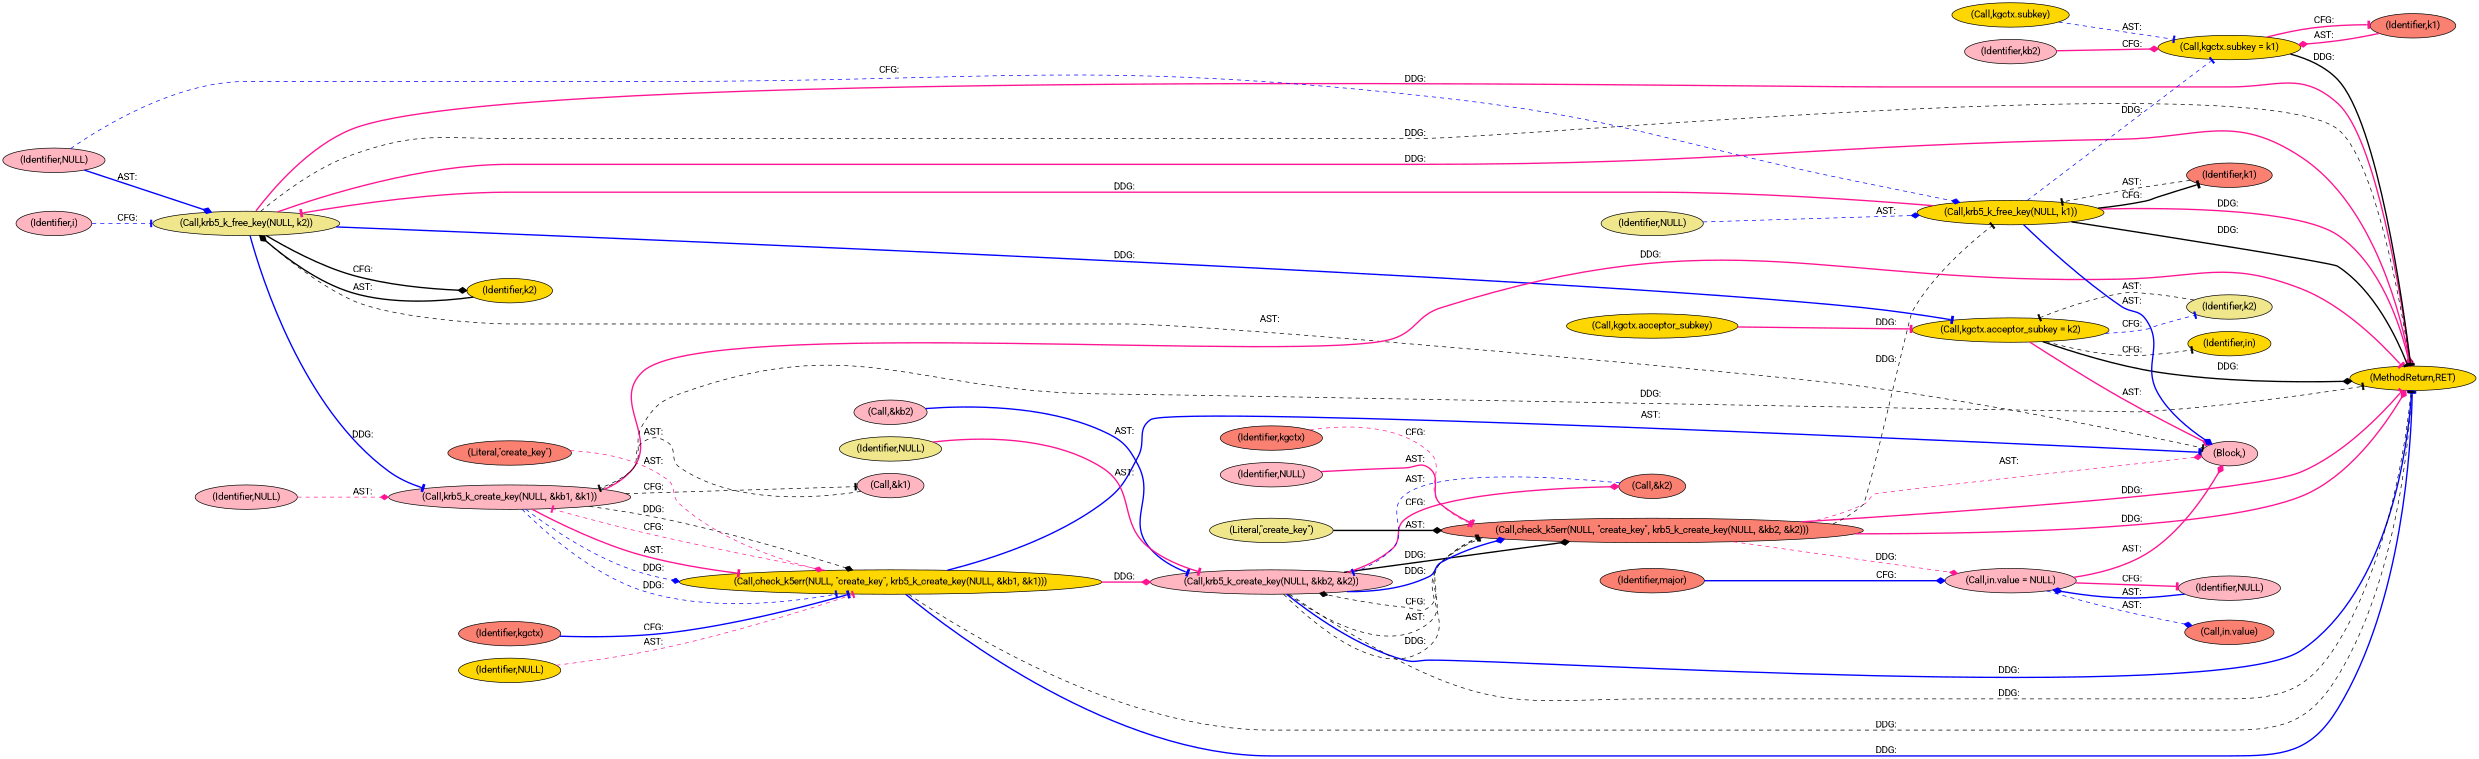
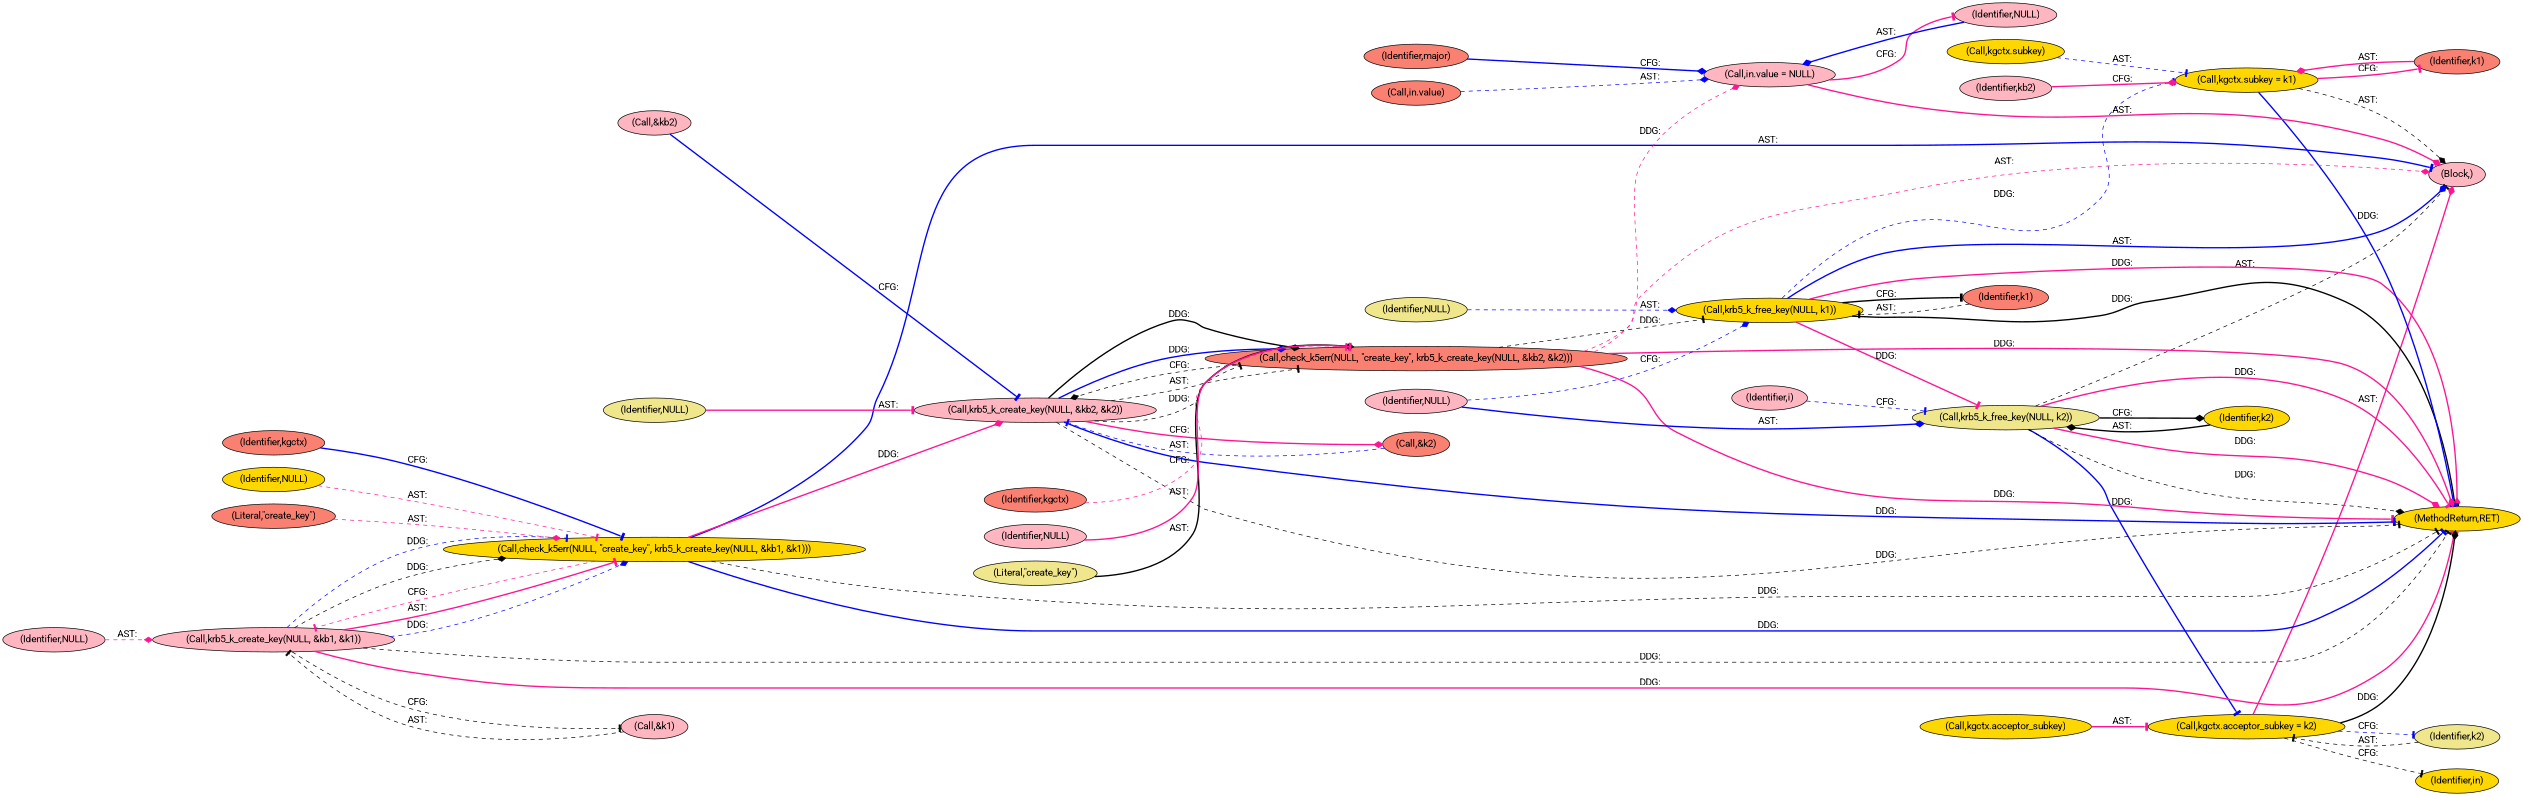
none -> (2375, 112)
(2377, 174) -> (2389, 282)
(1888, 323) -> (2124, 722)
(310, 380) -> none
(1126, 432) -> (890, 288)
(2115, 609) -> (1580, 86)
